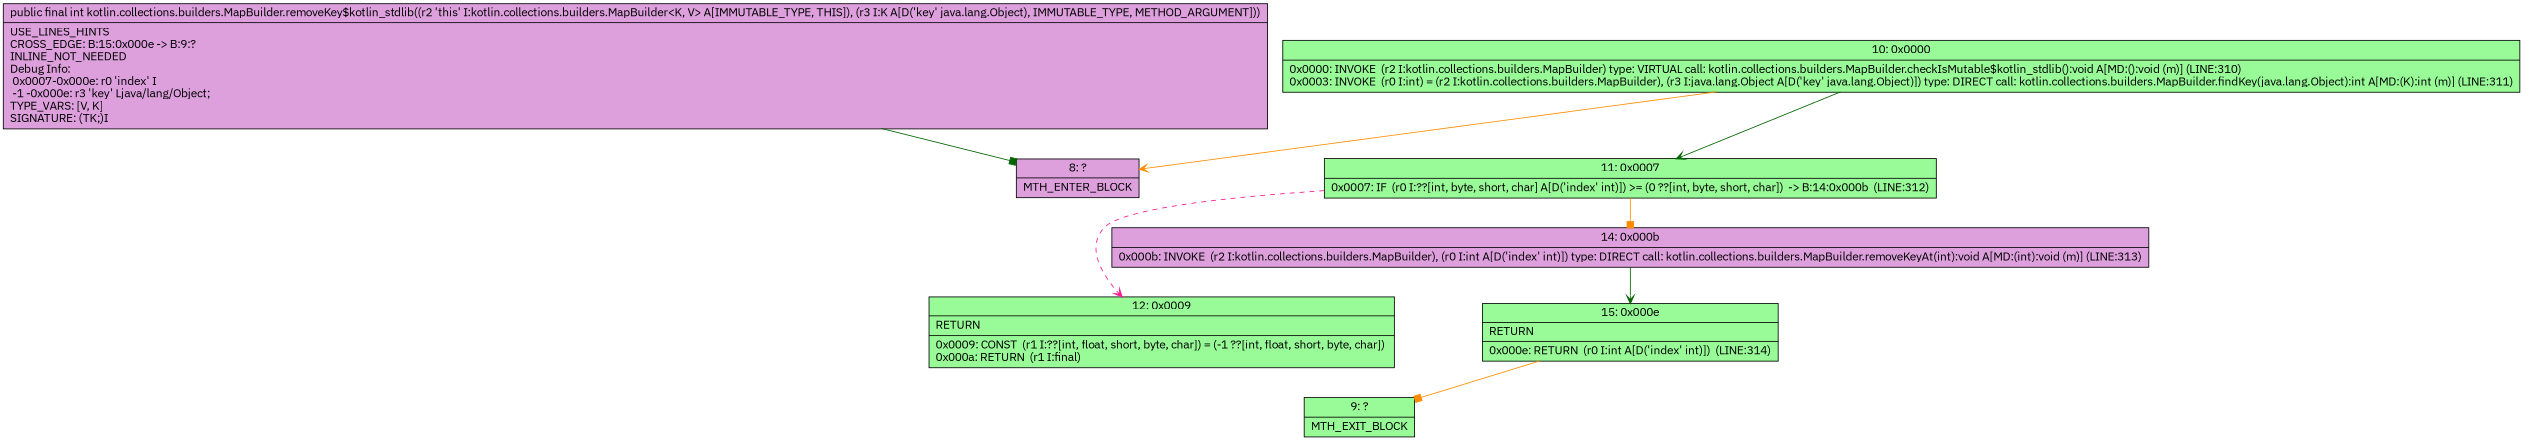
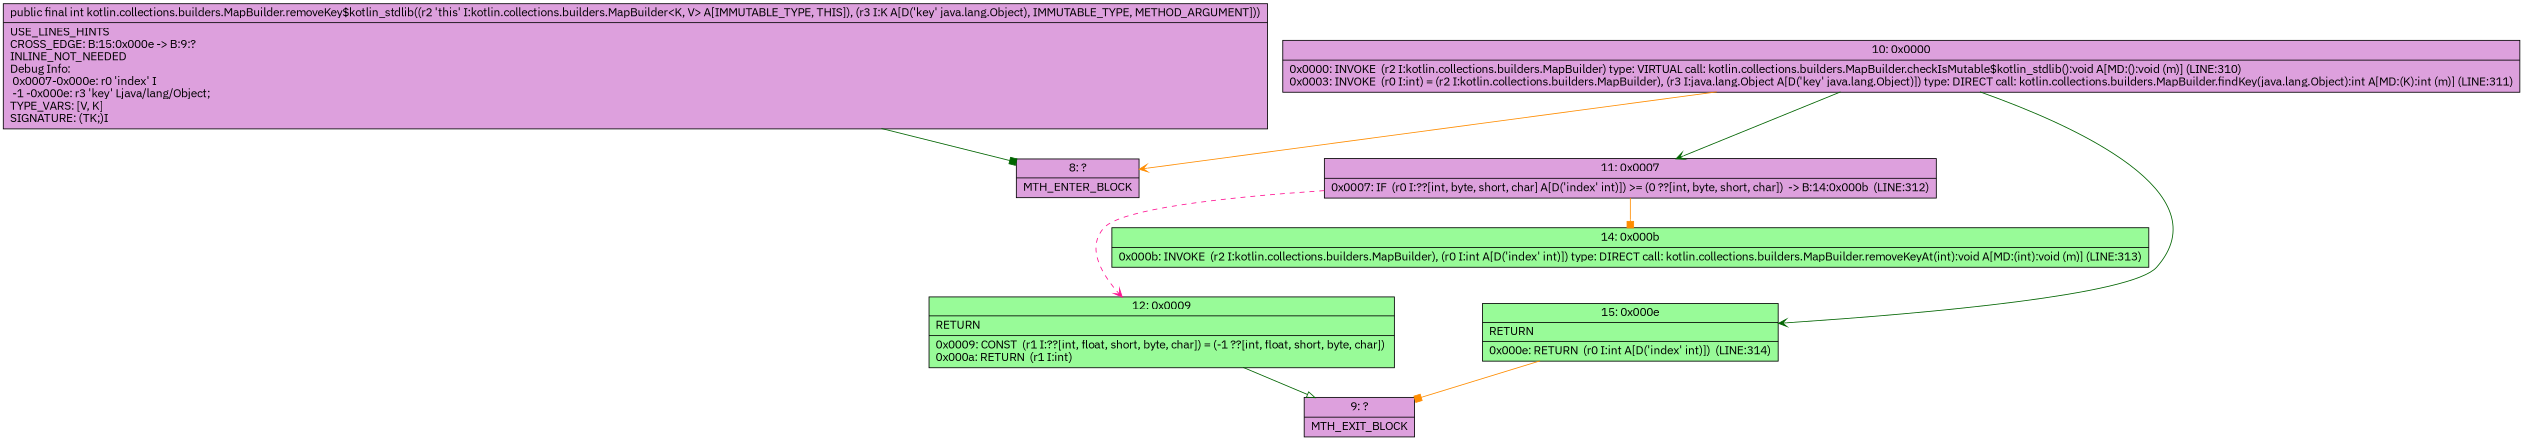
(1901, 66) -> (1901, 66)
(1630, 178) -> (1630, 178)
(1630, 247) -> (1630, 247)
(1630, 281) -> (2117, 284)
(1010, 357) -> (1005, 357)
none -> (1275, 381)
(1359, 417) -> (1359, 417)
